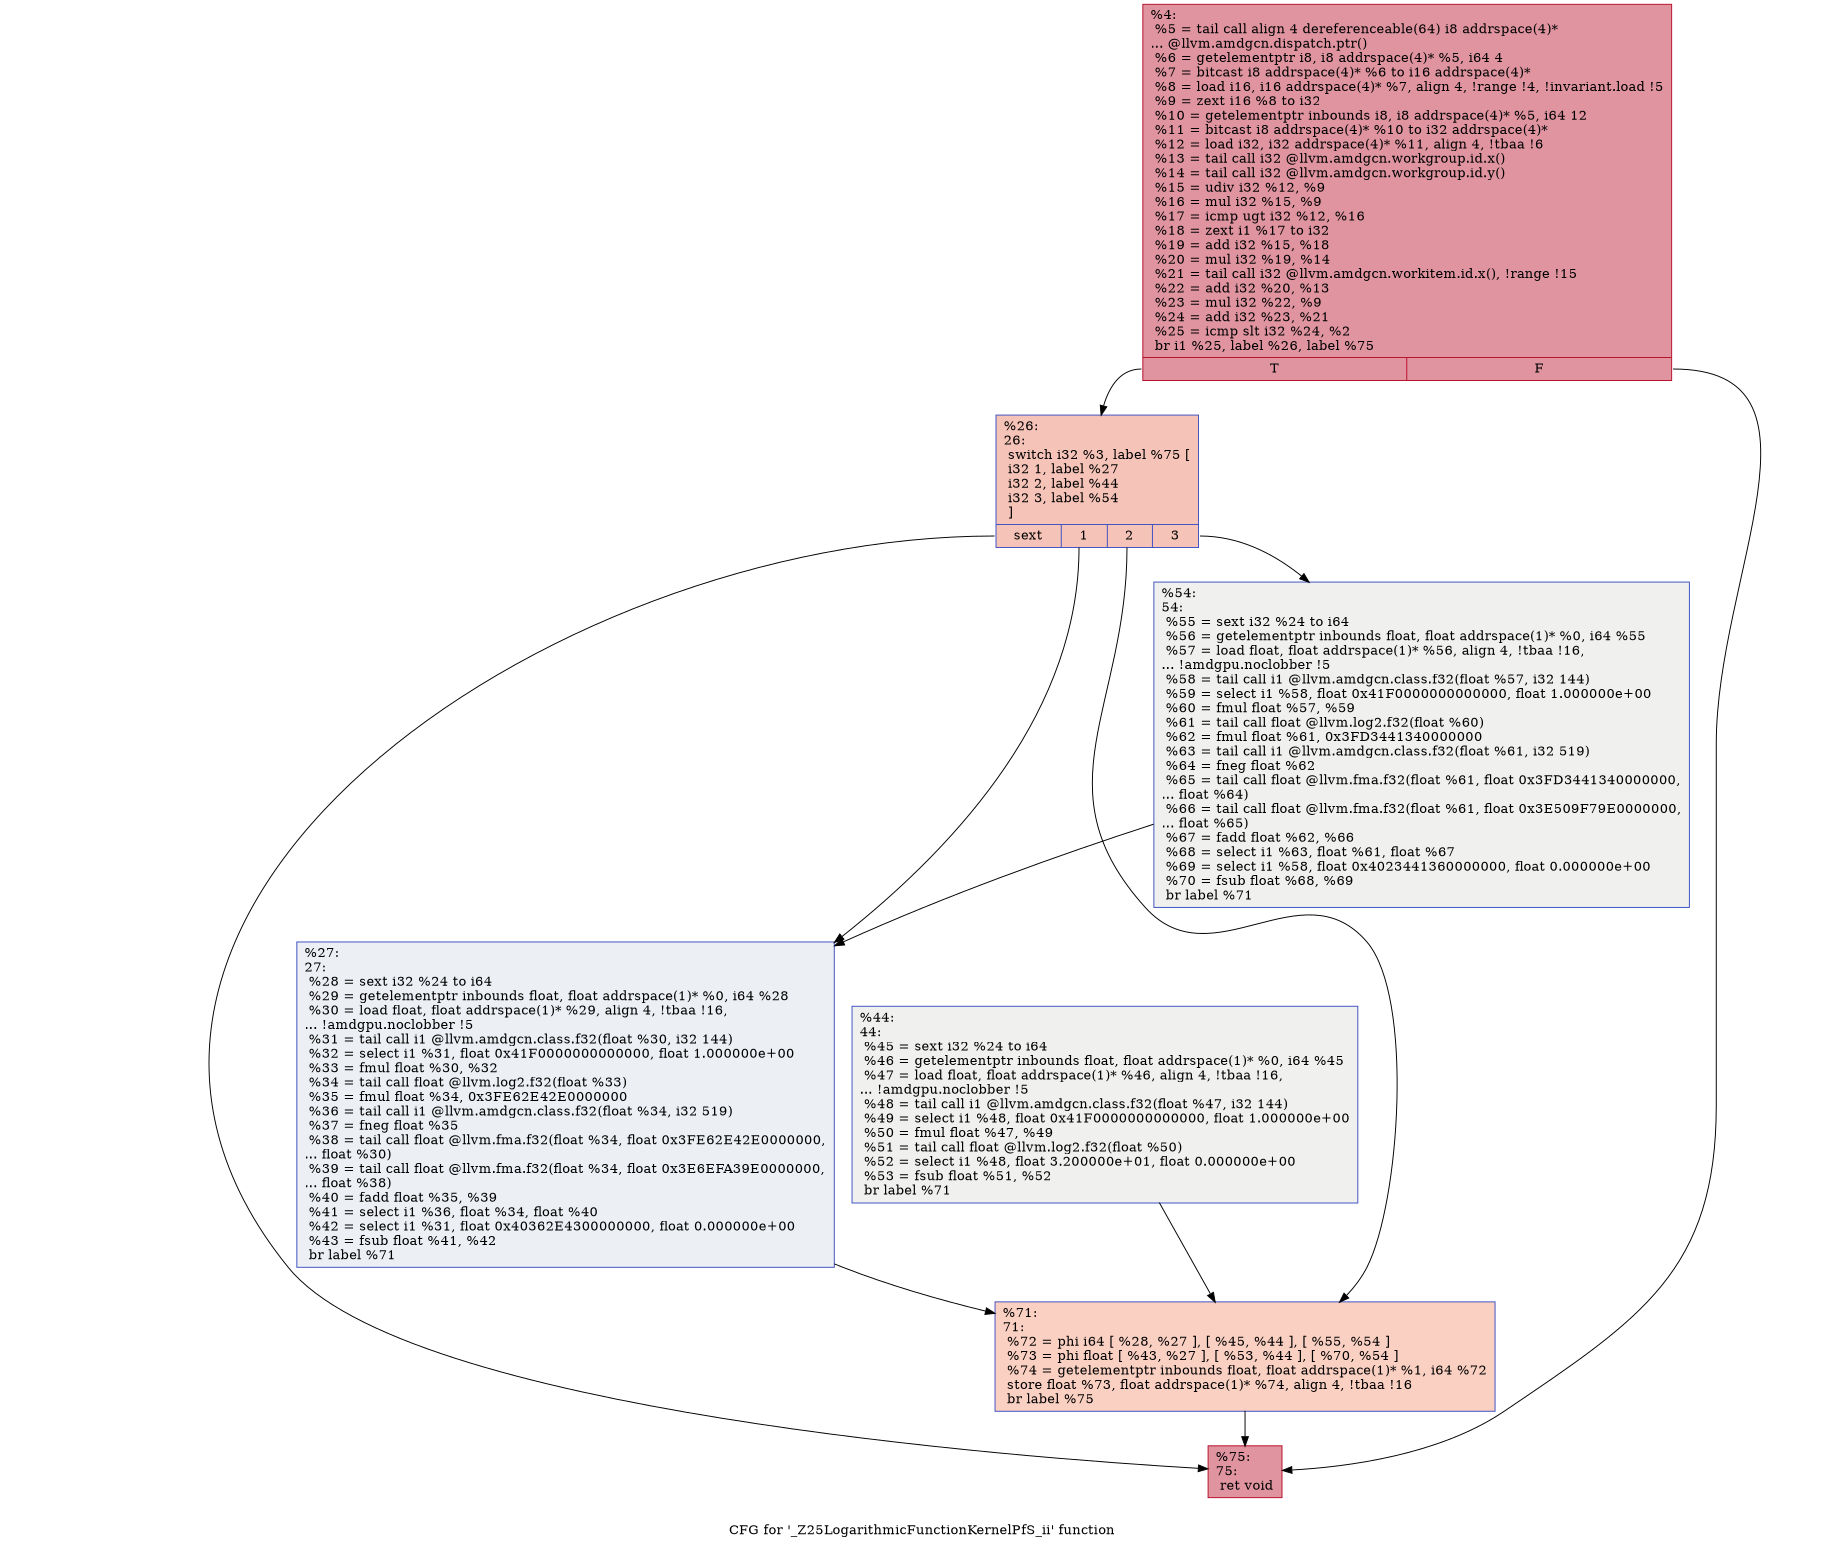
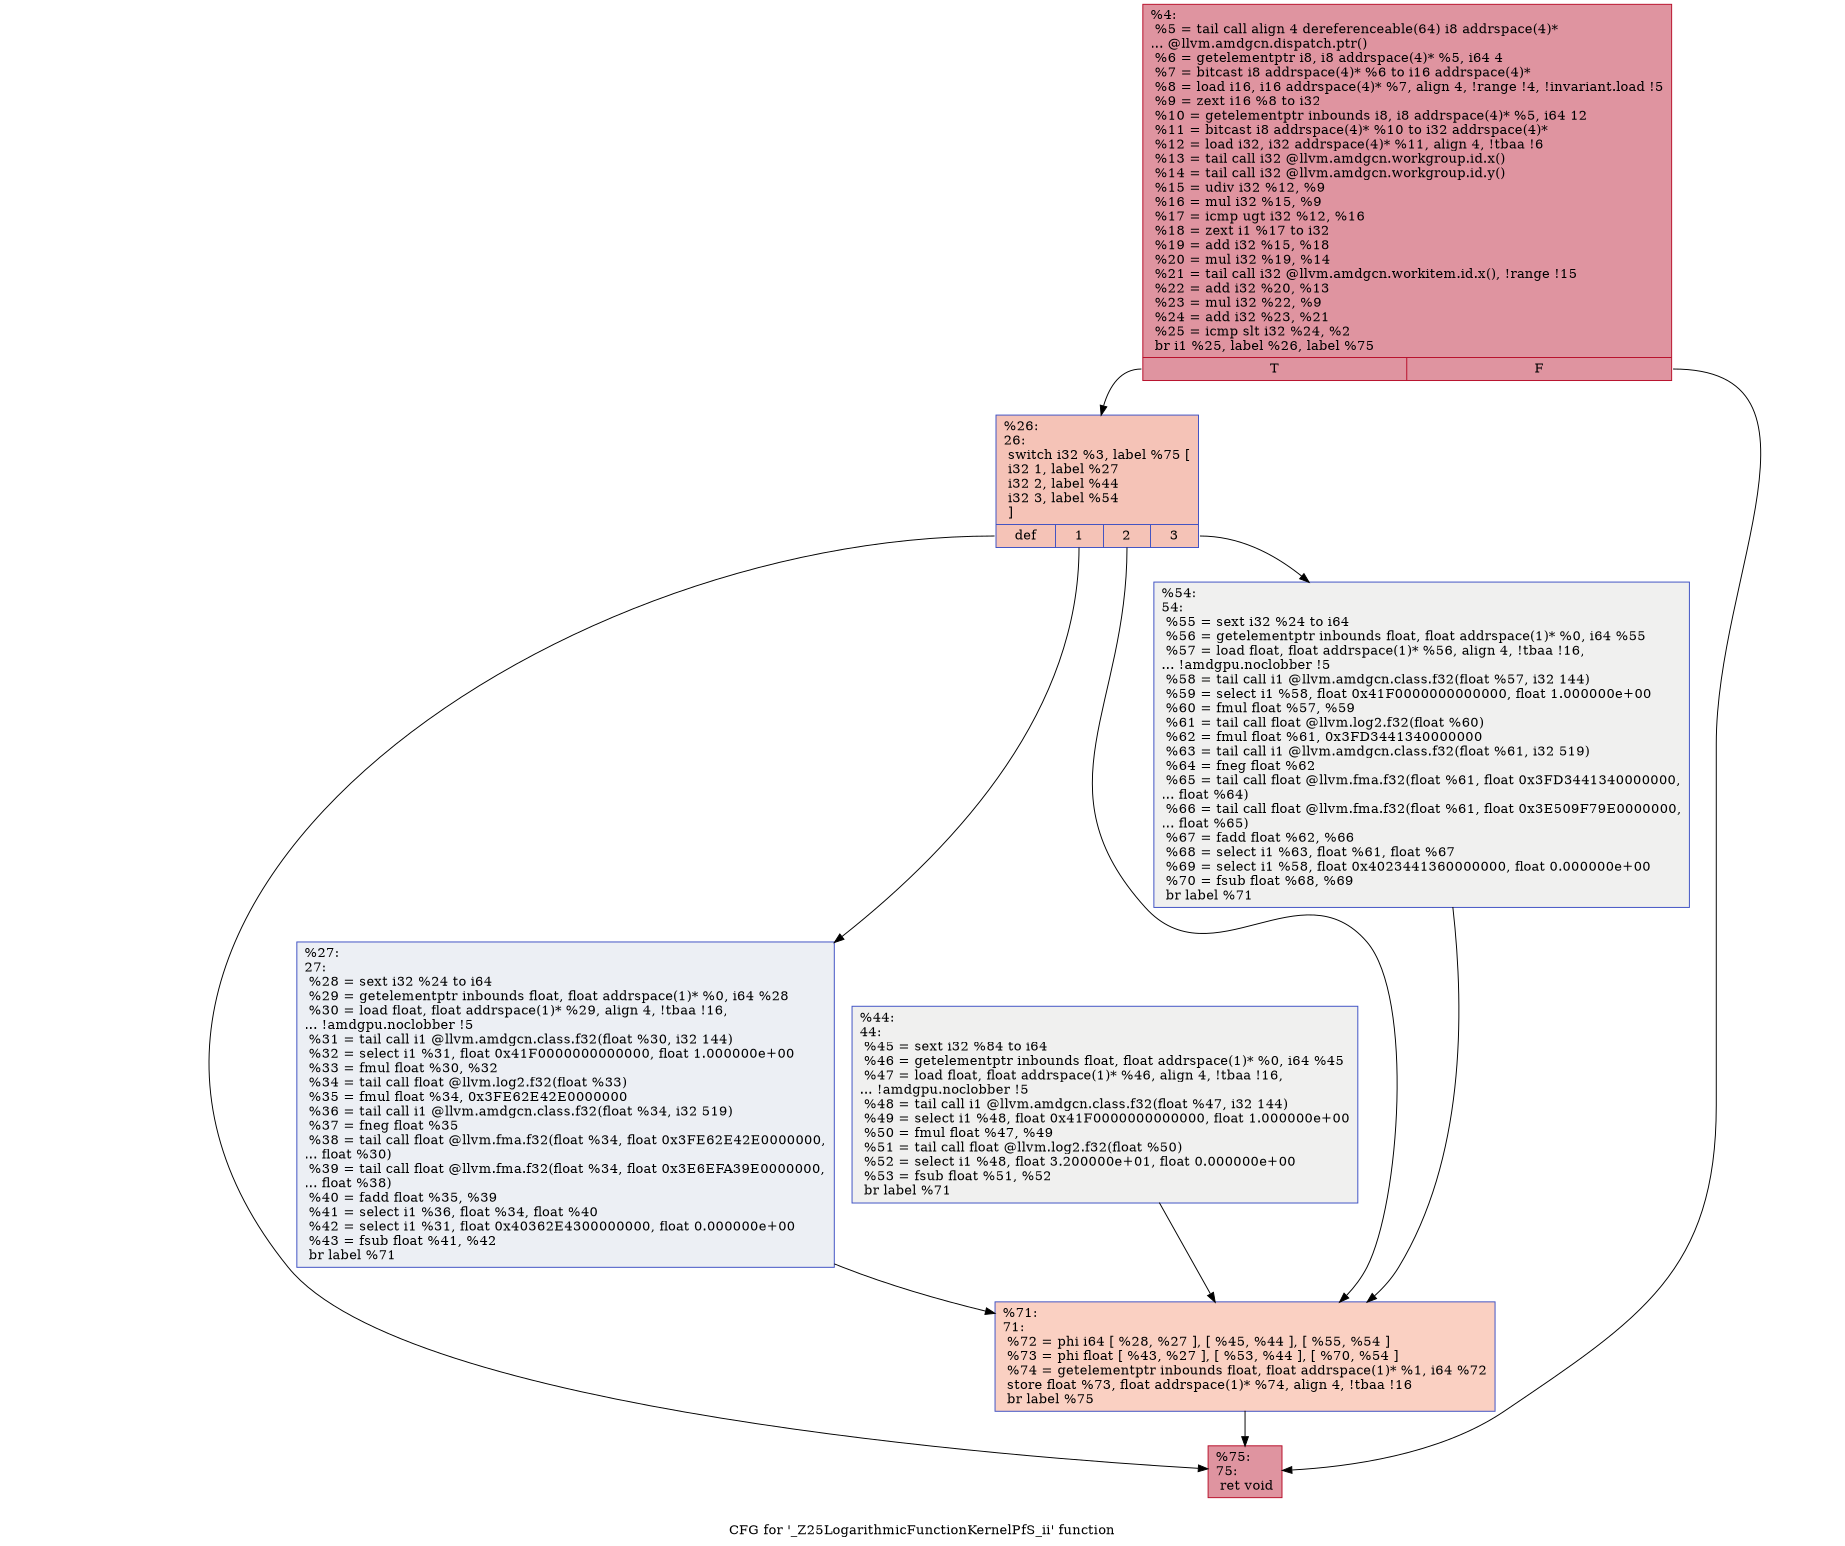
(1029, 536) -> (1026, 536)
(997, 879) -> (1451, 1111)
(954, 1047) -> (954, 1047)
